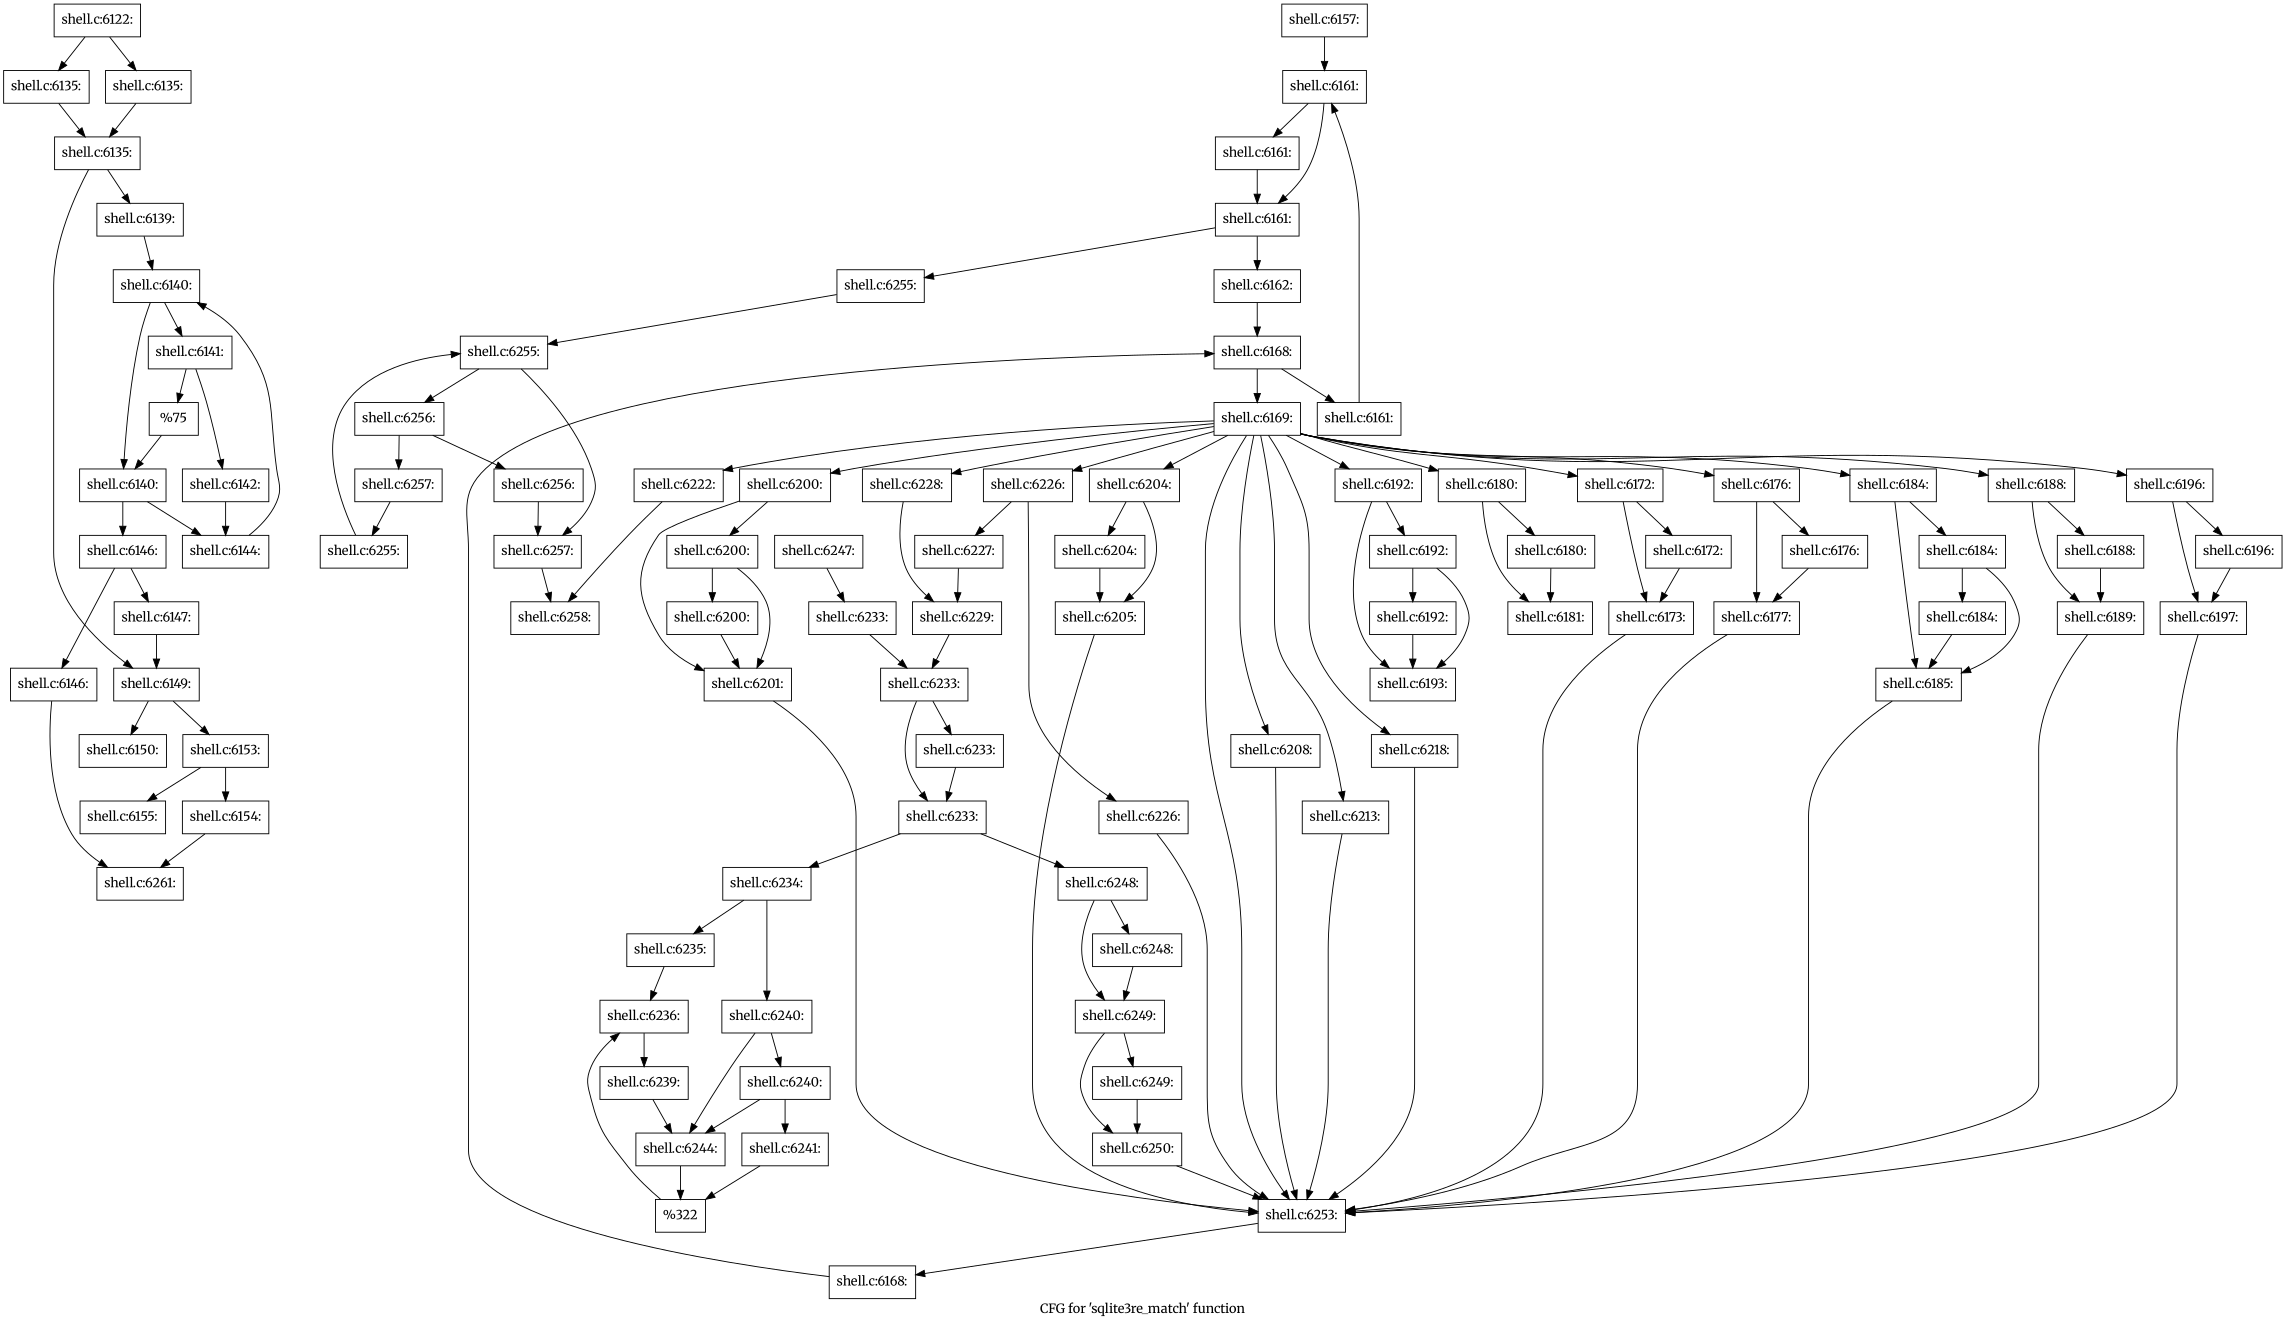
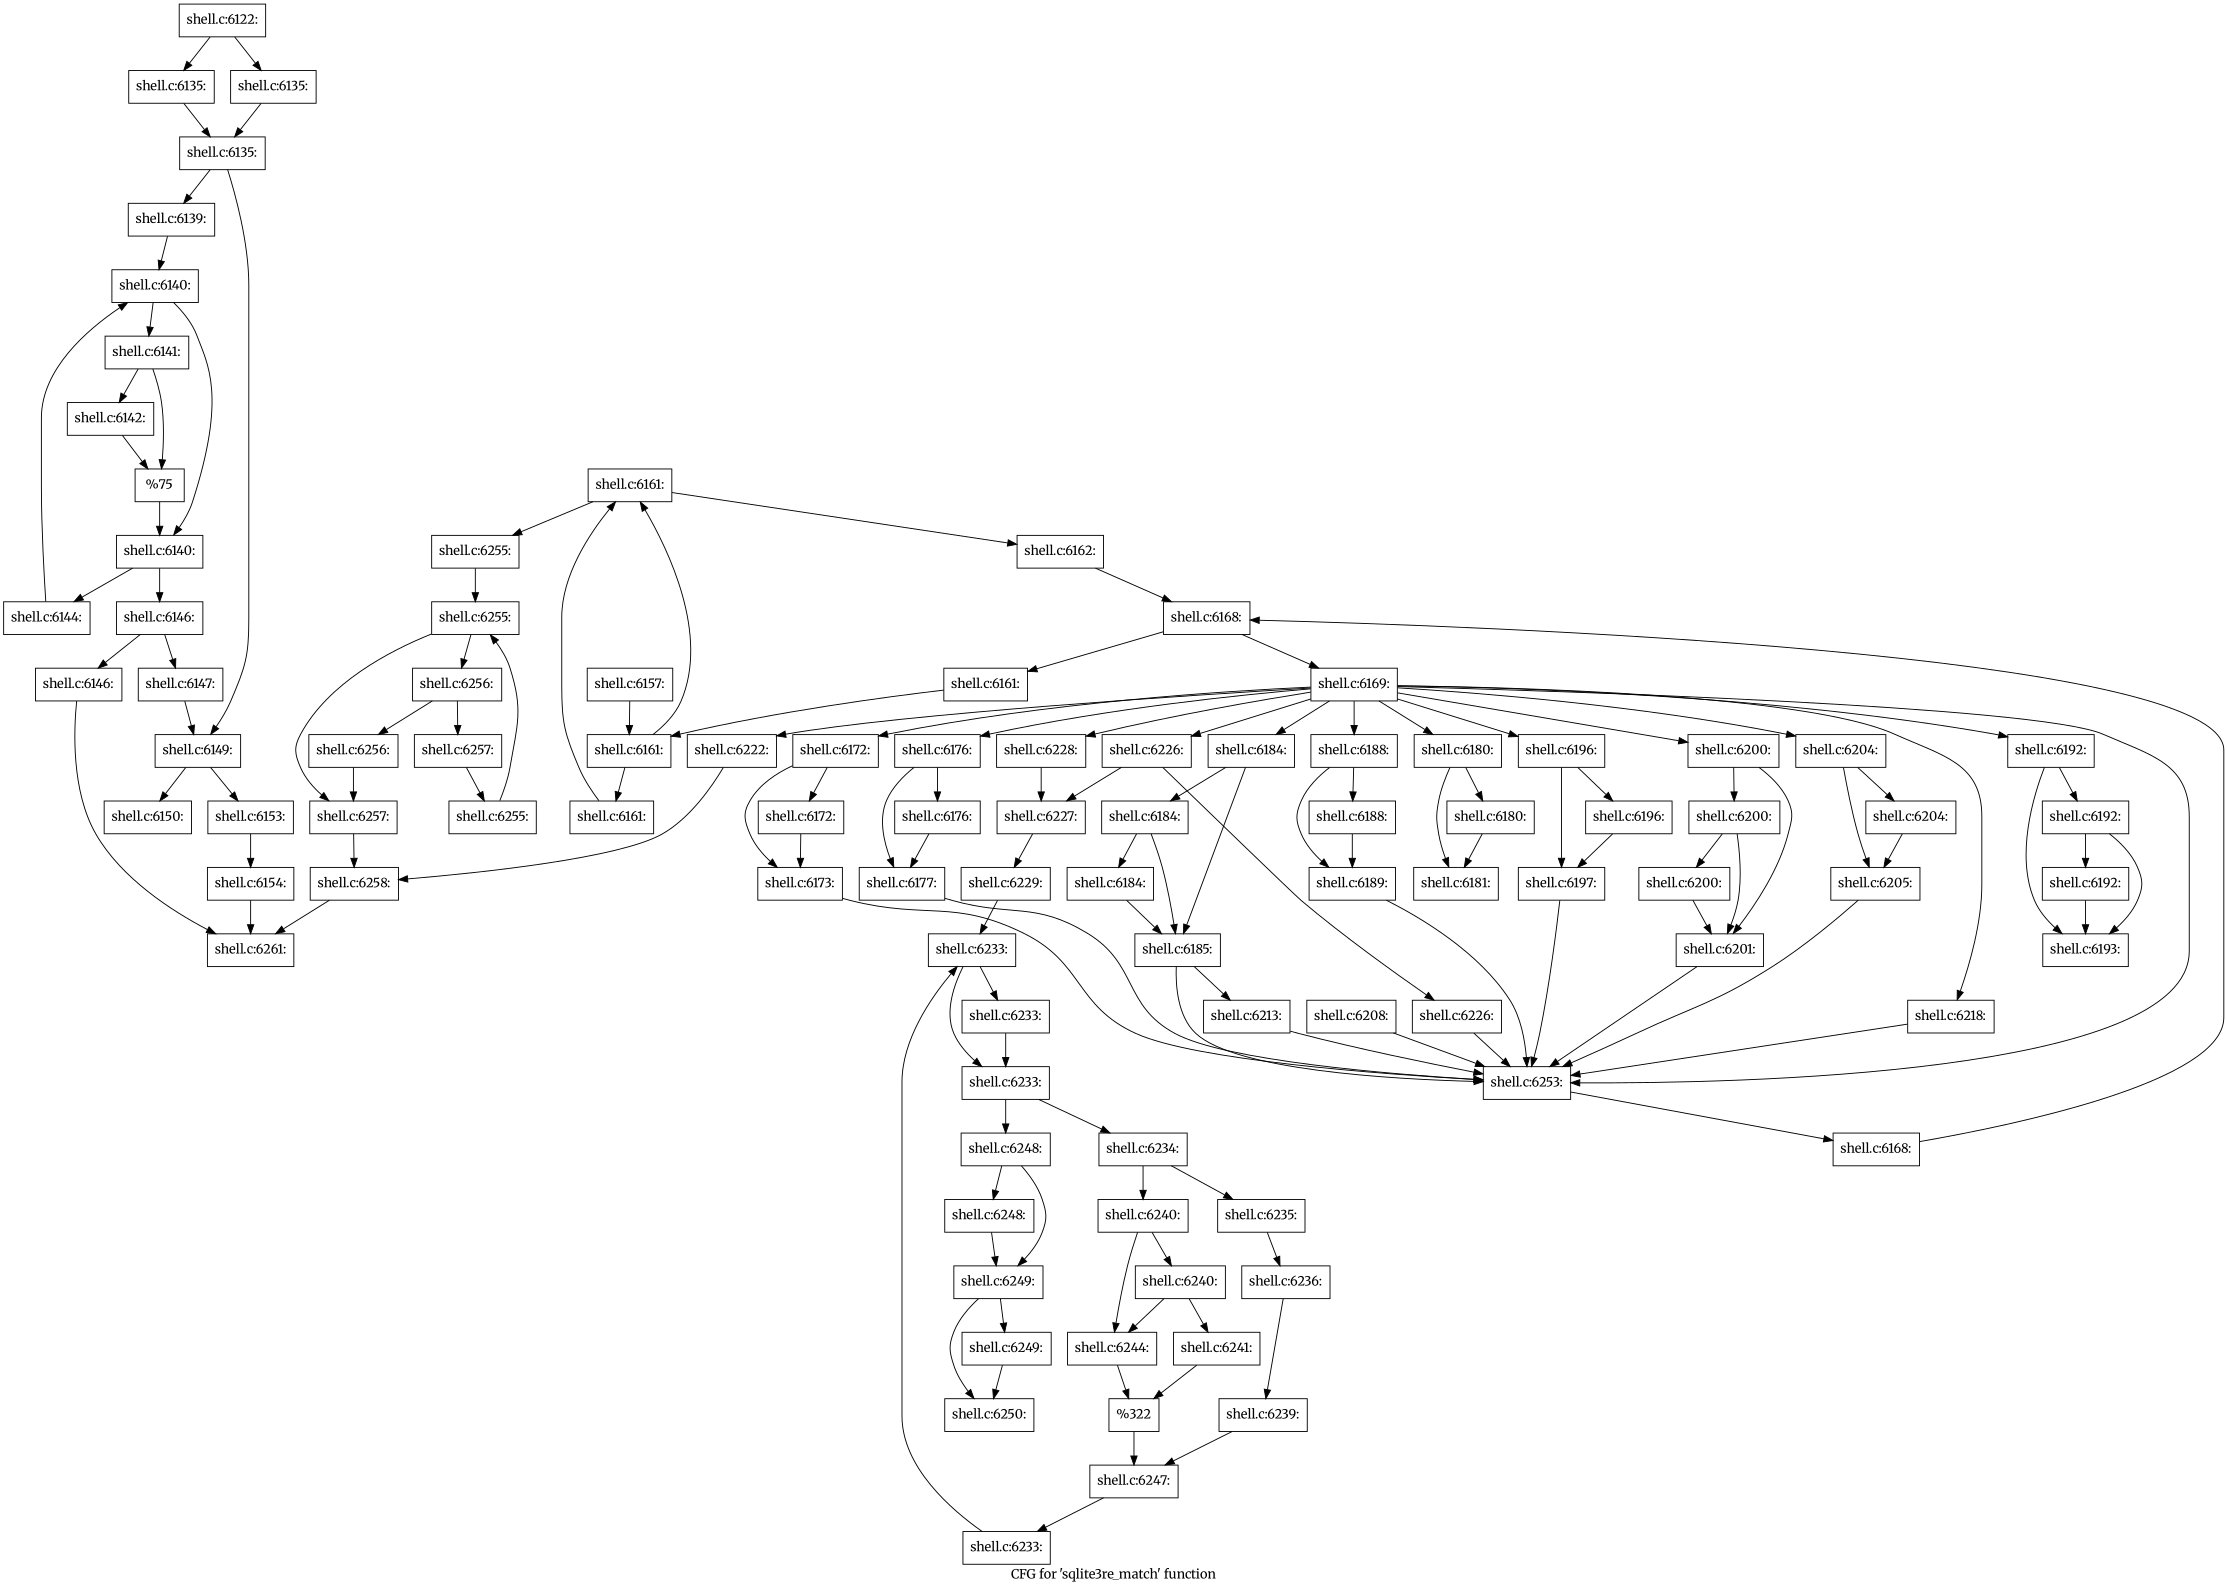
(226, 514) -> (132, 449)
(901, 553) -> (1041, 780)
(1240, 582) -> none
(1275, 621) -> (1209, 980)
(123, 817) -> none
none -> (307, 914)
(660, 1112) -> (1203, 1446)
(600, 1126) -> (1134, 1444)
(1215, 1181) -> none
